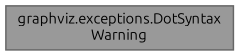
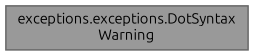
(120, 28) -> (127, 28)
